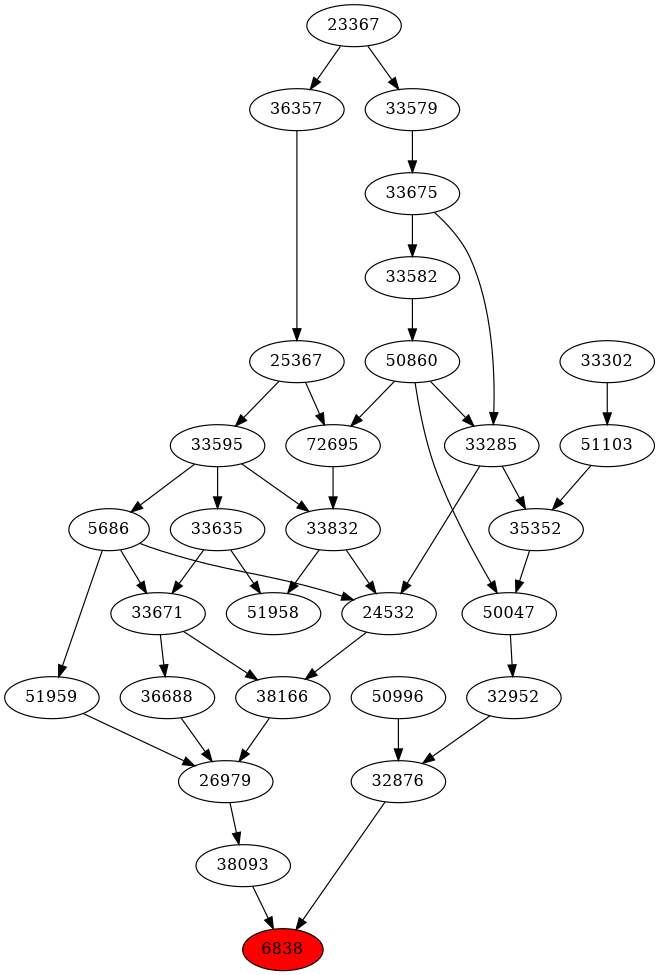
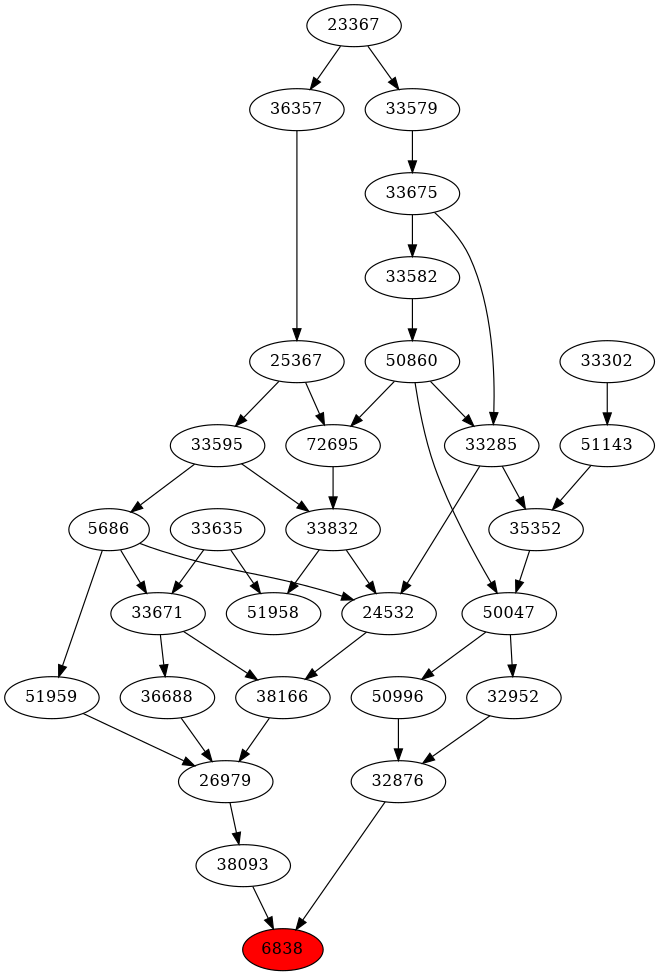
(607, 446) -> (607, 446)
(218, 482) -> none
none -> (459, 652)
